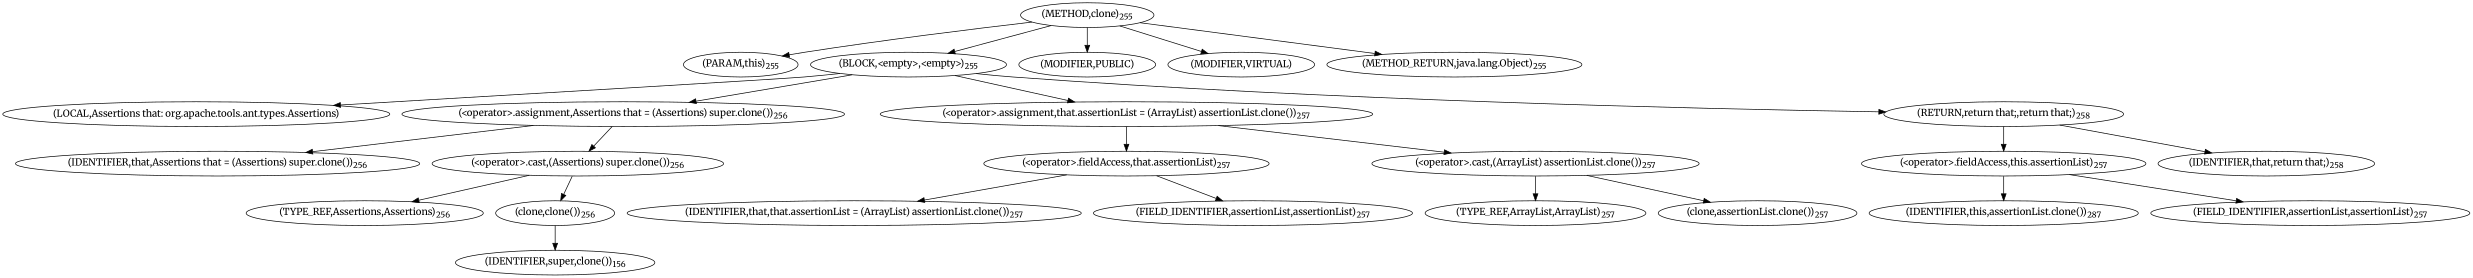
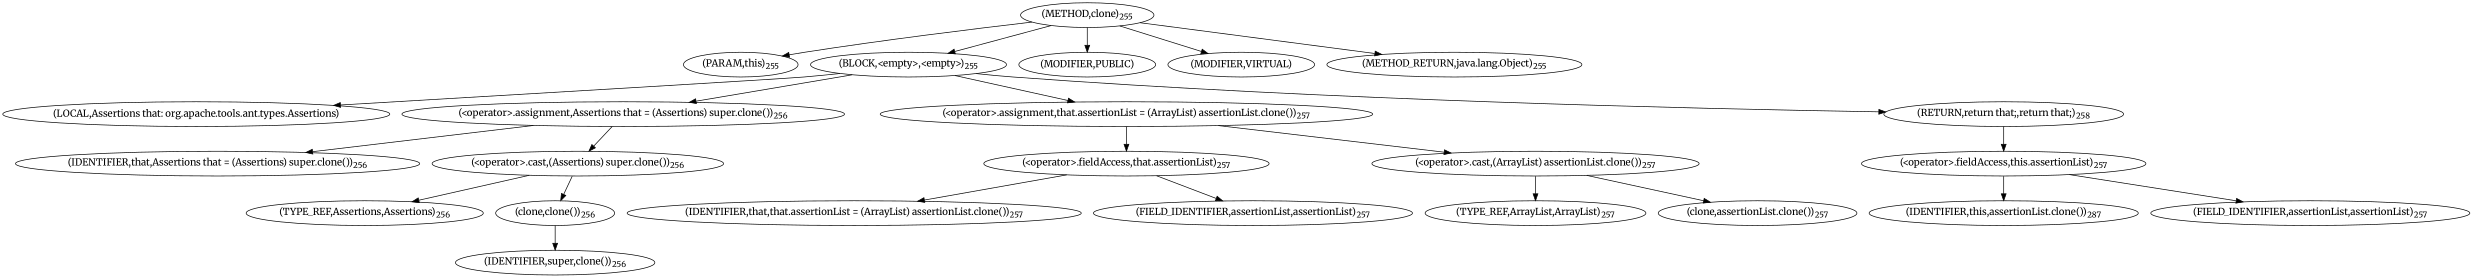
(2266, 164) -> none
(619, 262) -> (619, 262)
